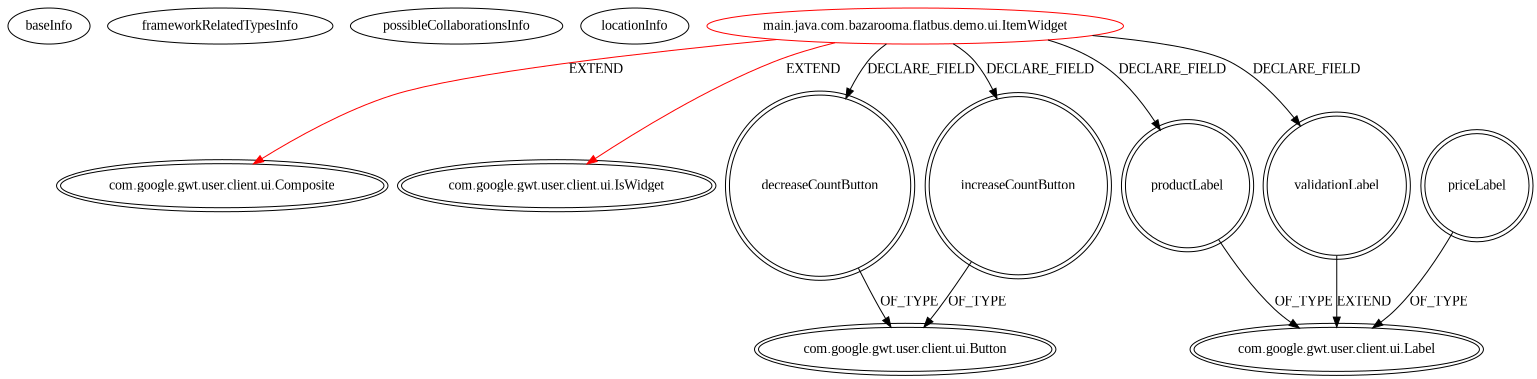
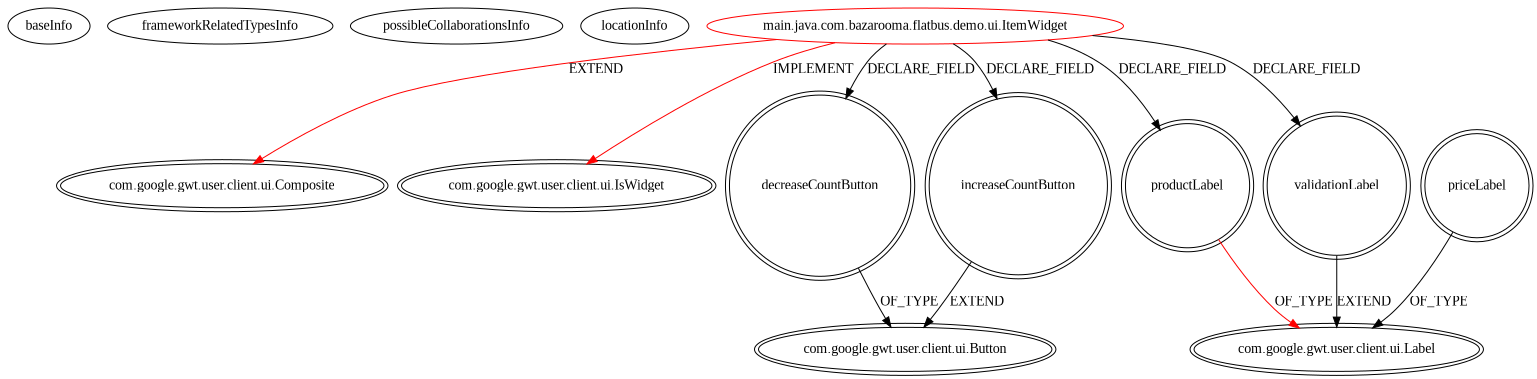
(814, 70) -> (814, 70)
(1251, 284) -> (1251, 284)
(977, 302) -> (977, 302)
